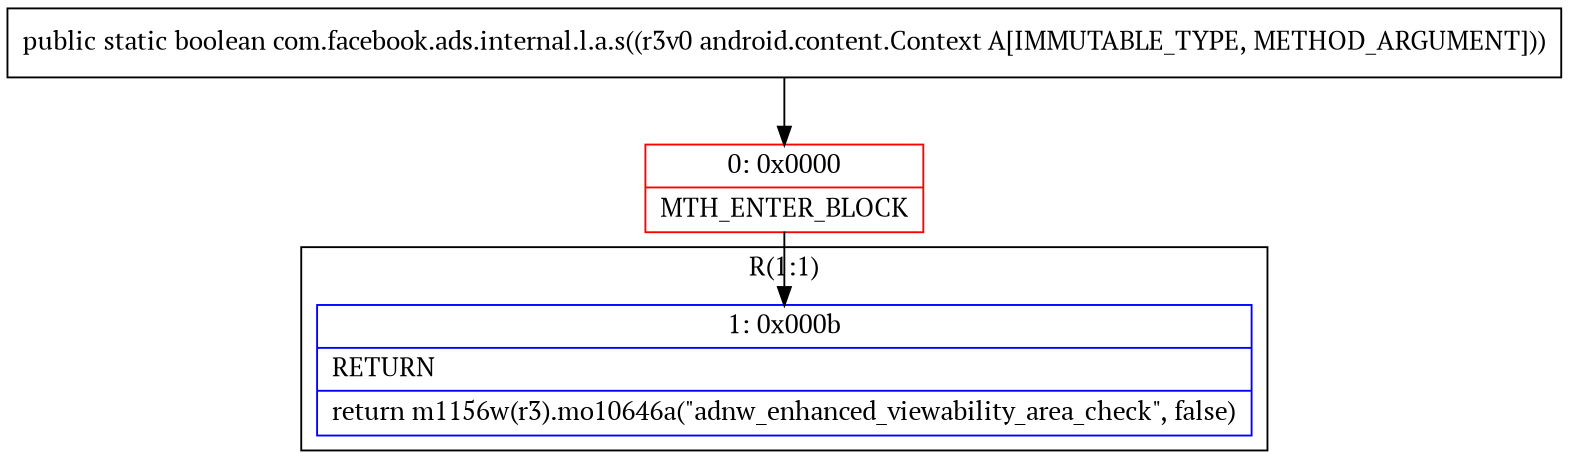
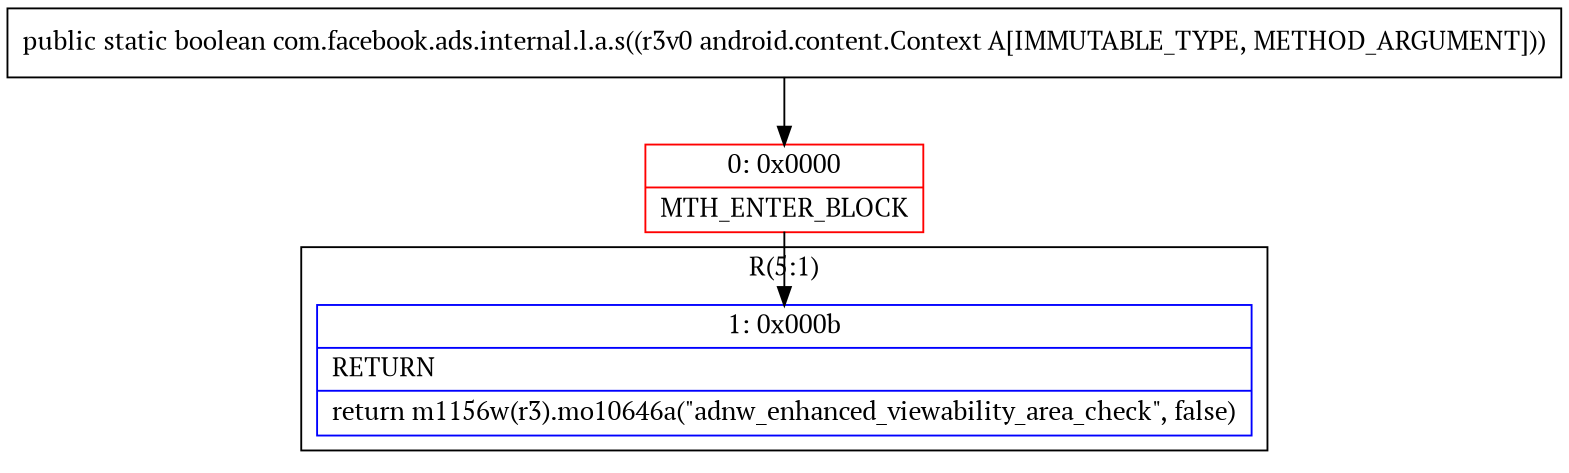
(784, 269) -> (784, 269)
